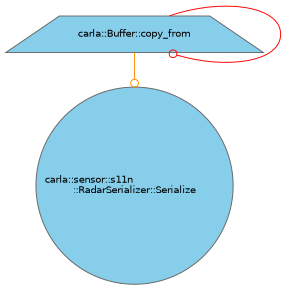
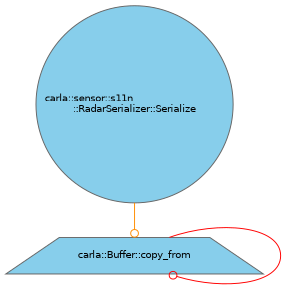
(135, 66) -> (135, 216)
